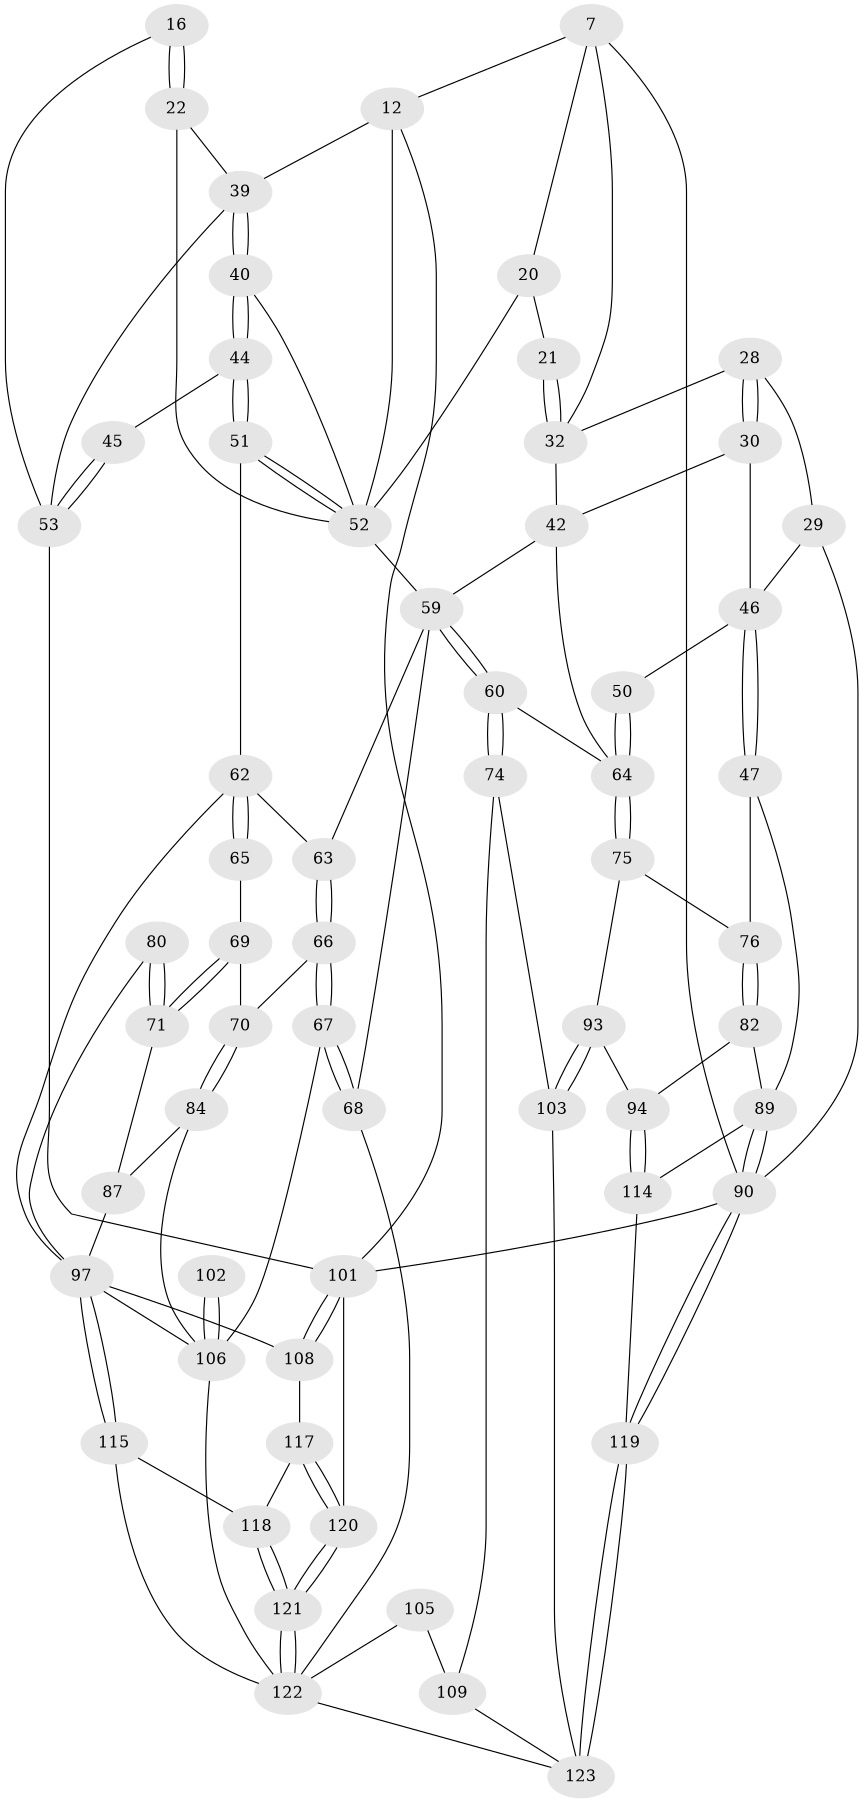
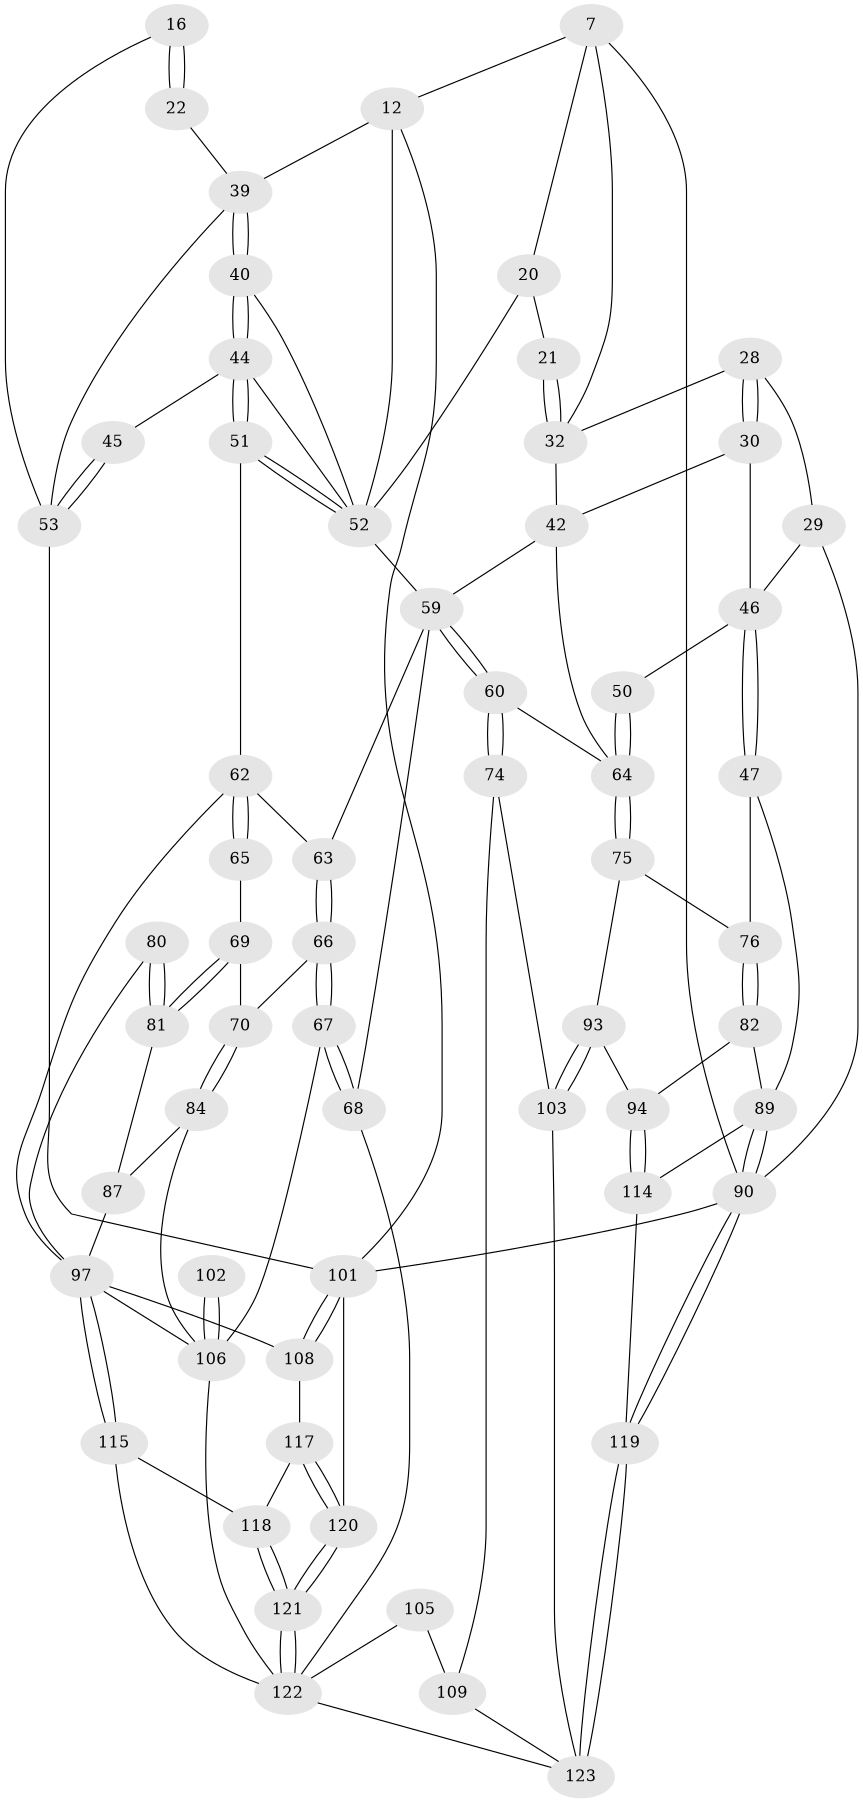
(177, 372) -> (300, 443)
(157, 1026) -> (157, 1026)
